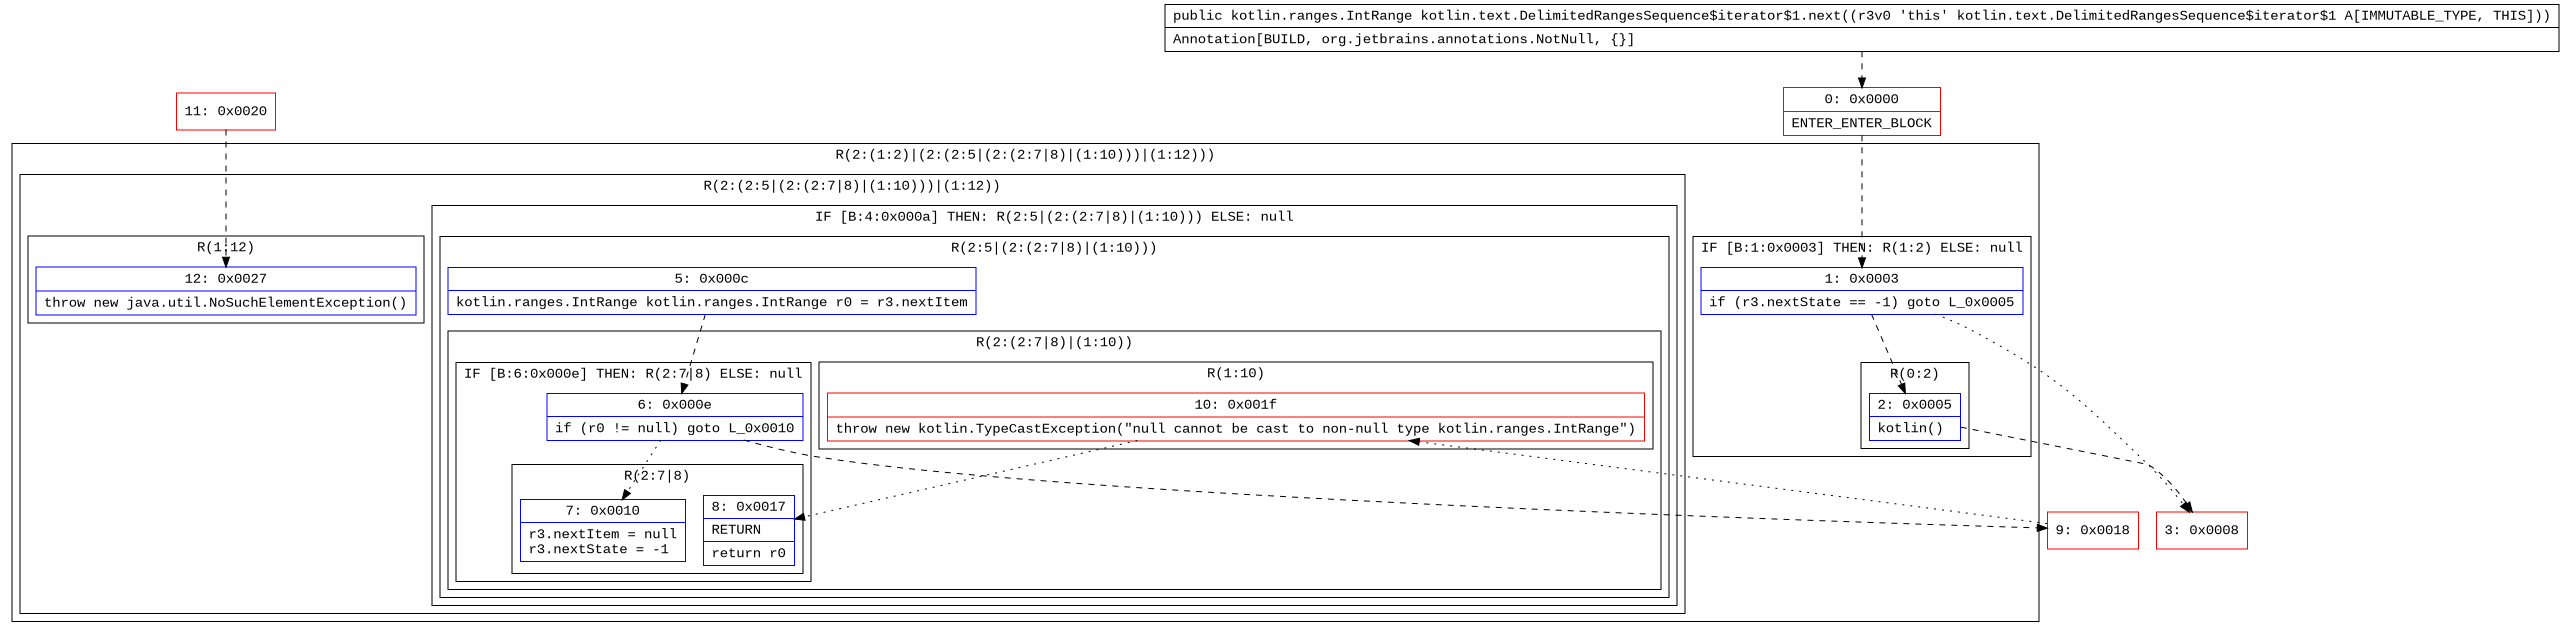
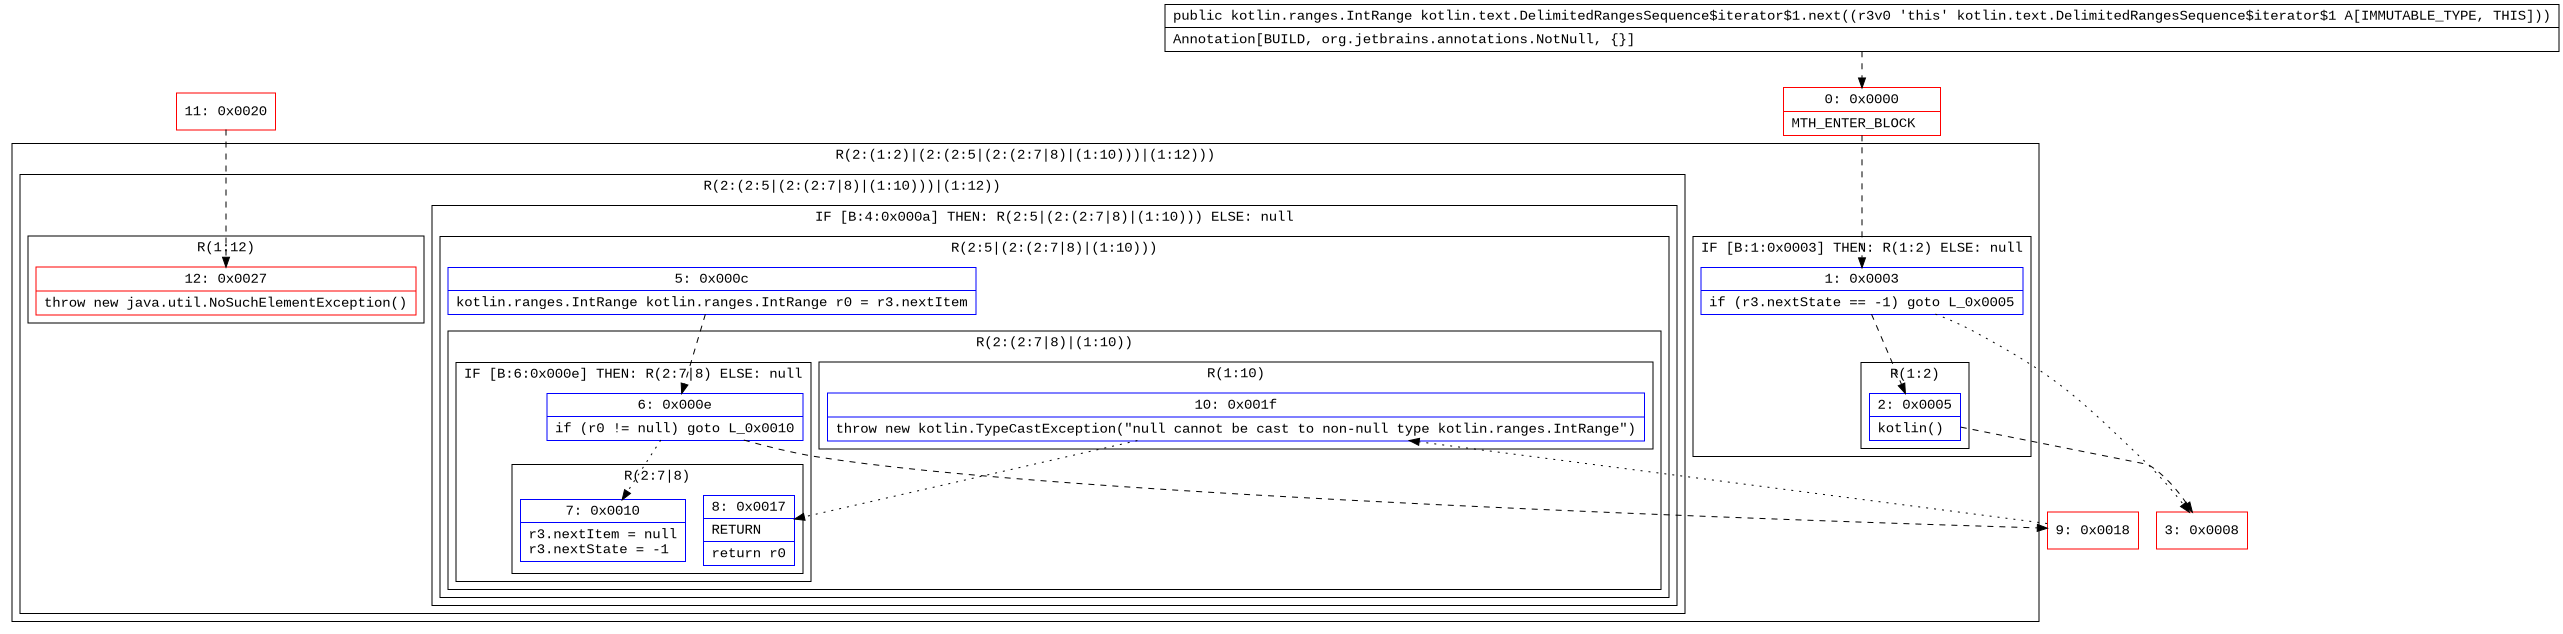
(1862, 123) -> (1854, 123)
(226, 291) -> (226, 291)
(1915, 374) -> (1915, 374)
(1236, 417) -> (1236, 417)
